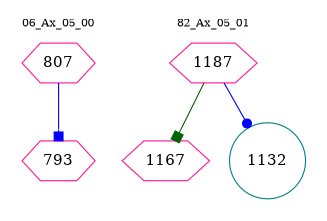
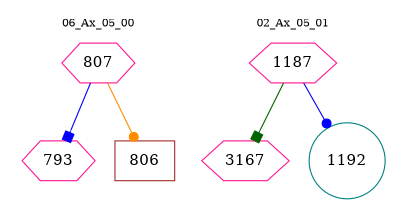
(213, 24) -> (293, 24)
none -> (145, 161)
(166, 161) -> (245, 161)
(268, 161) -> (347, 161)
